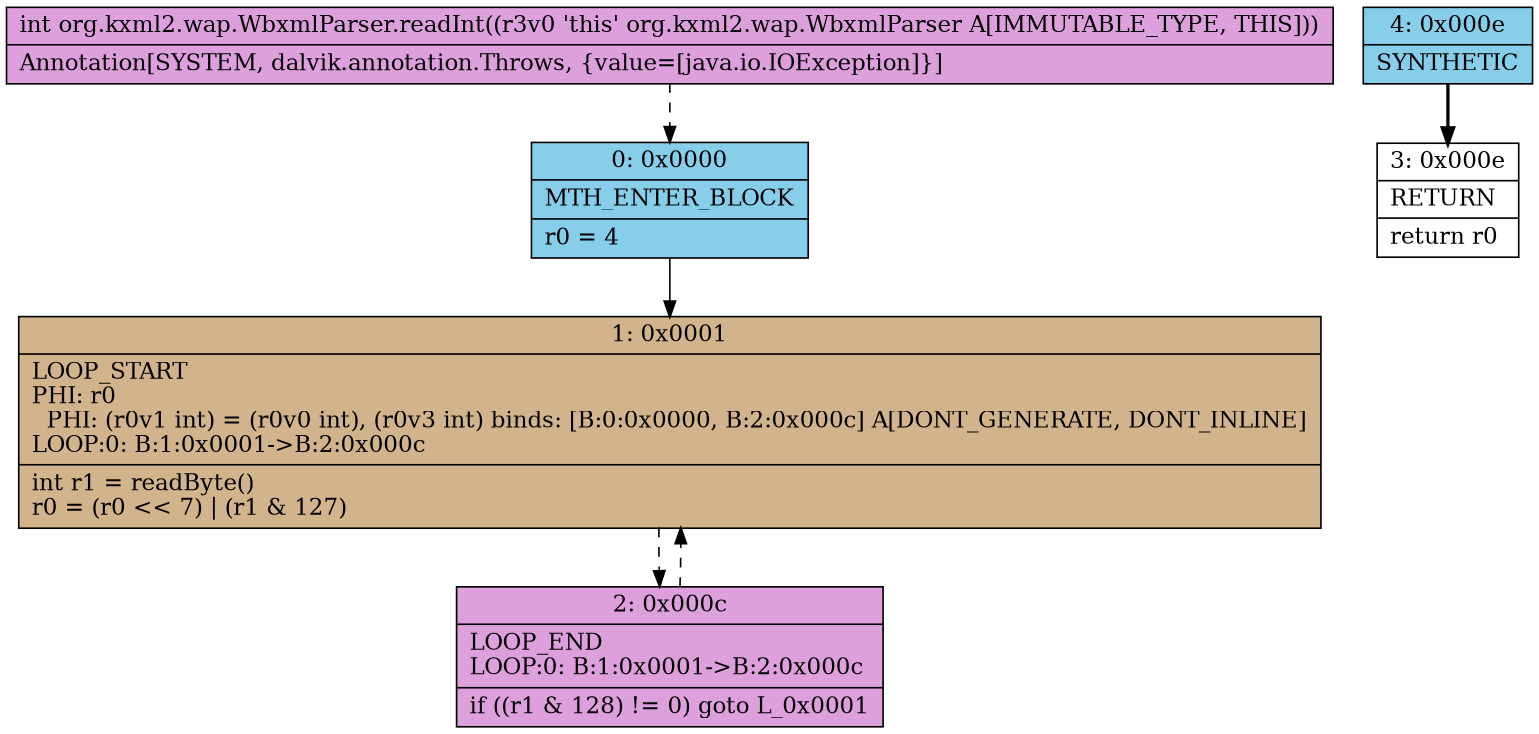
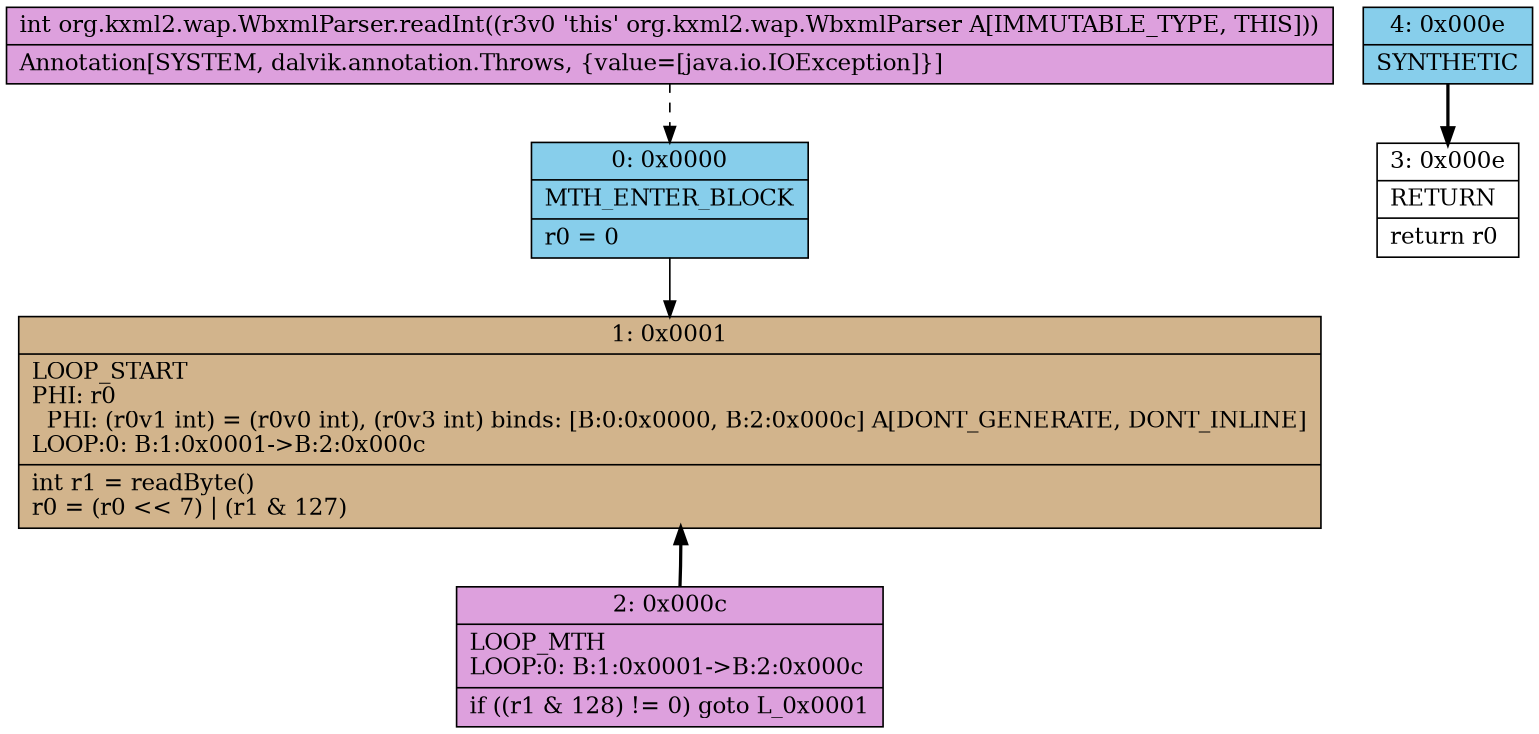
(582, 238) -> (582, 238)
(659, 549) -> none
(681, 566) -> (681, 566)
(536, 643) -> (538, 643)
